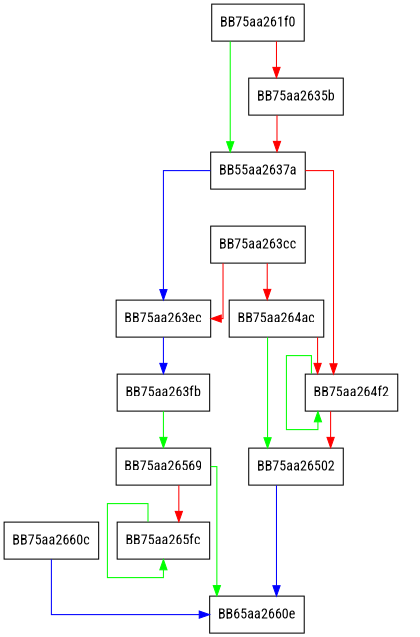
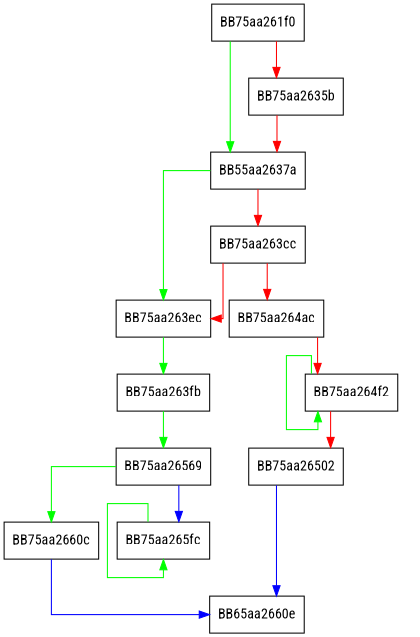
(163, 207) -> (163, 207)
(334, 253) -> (258, 202)
(163, 350) -> (163, 350)
(268, 388) -> none
(179, 498) -> (179, 498)
(217, 523) -> (61, 467)
